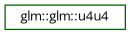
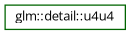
(65, 17) -> (65, 17)
